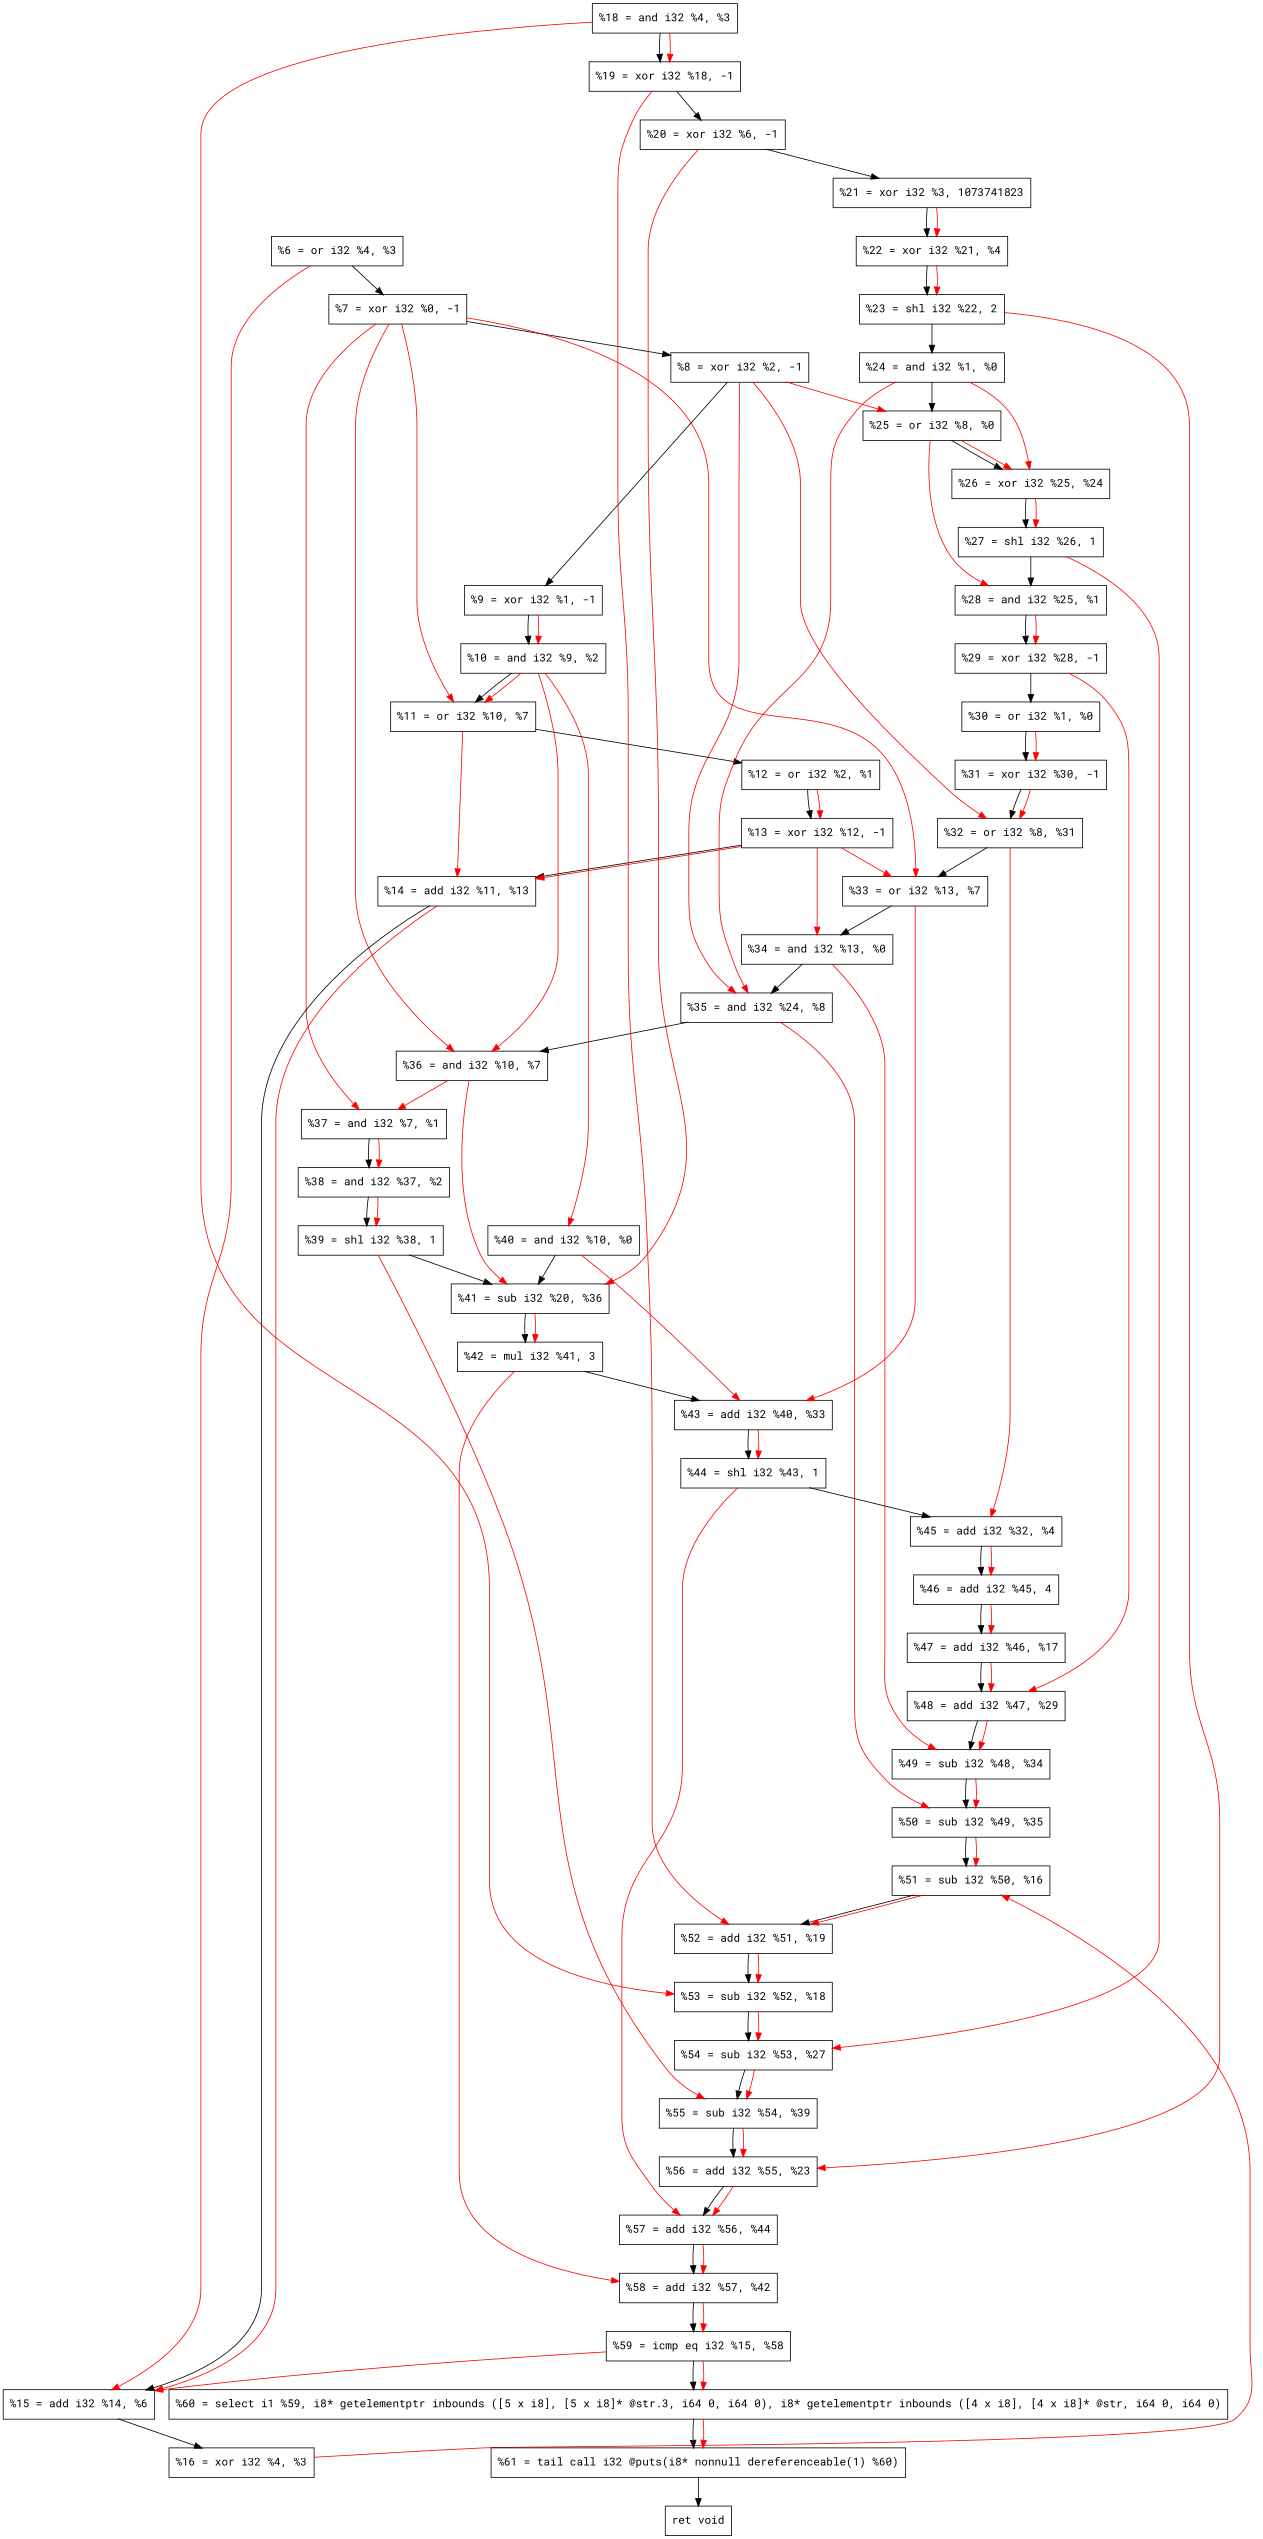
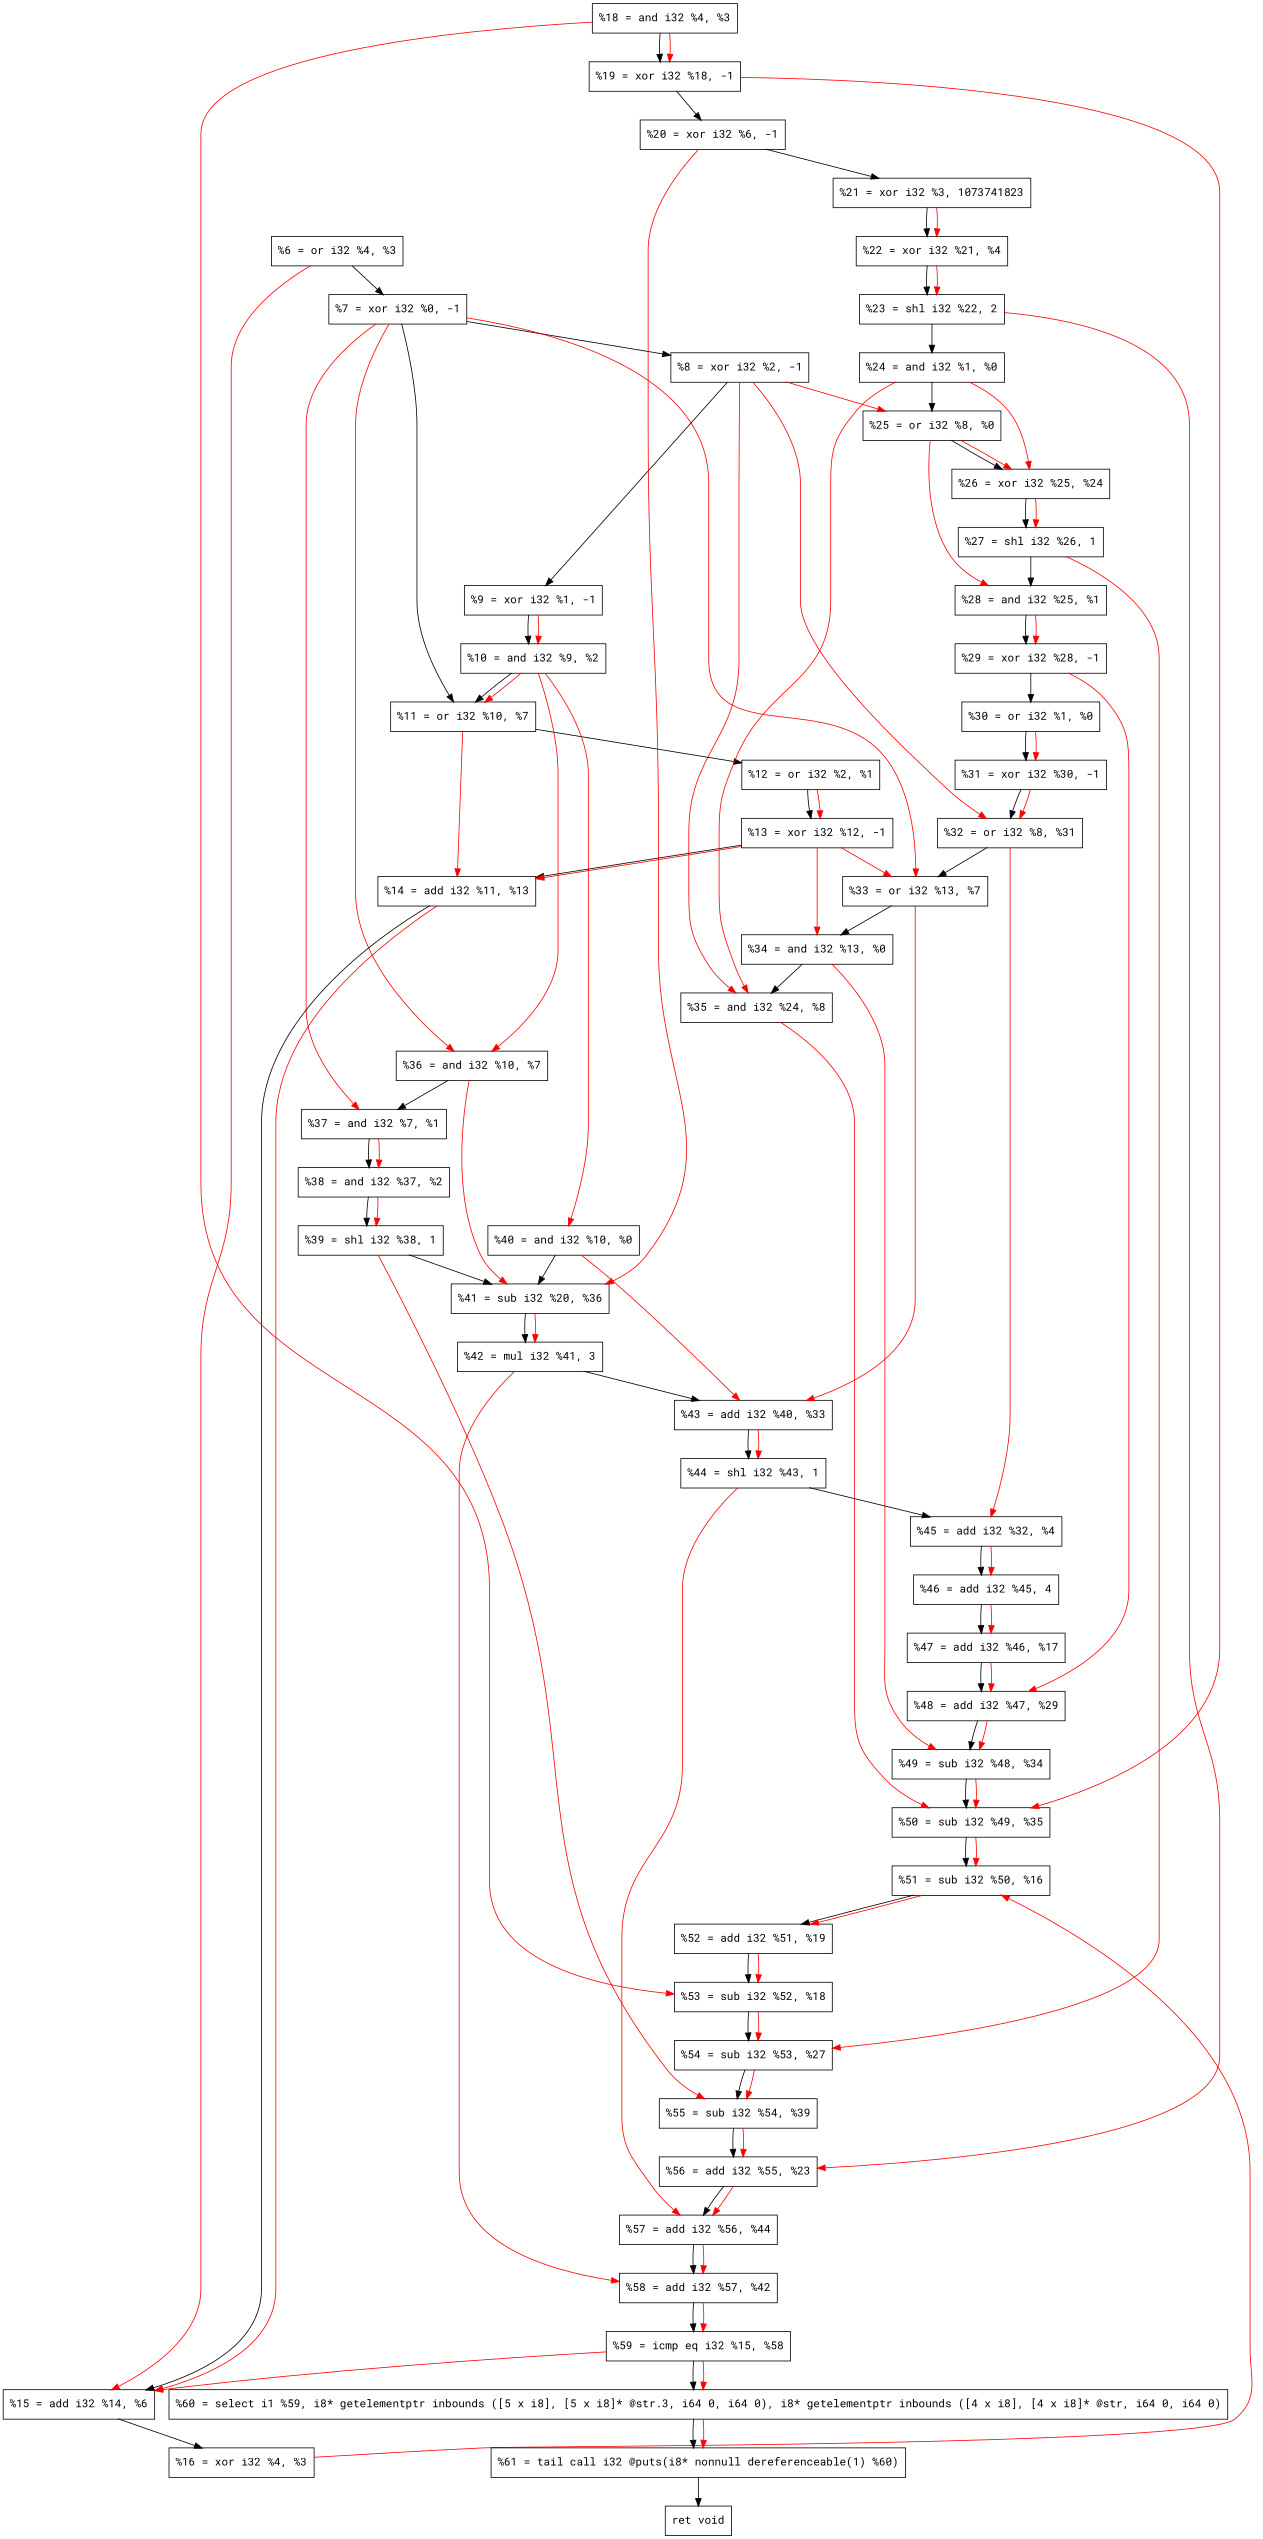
(417, 512) -> (417, 512)
(630, 1015) -> (1220, 792)
(618, 1036) -> none
(427, 1093) -> (427, 1093)
